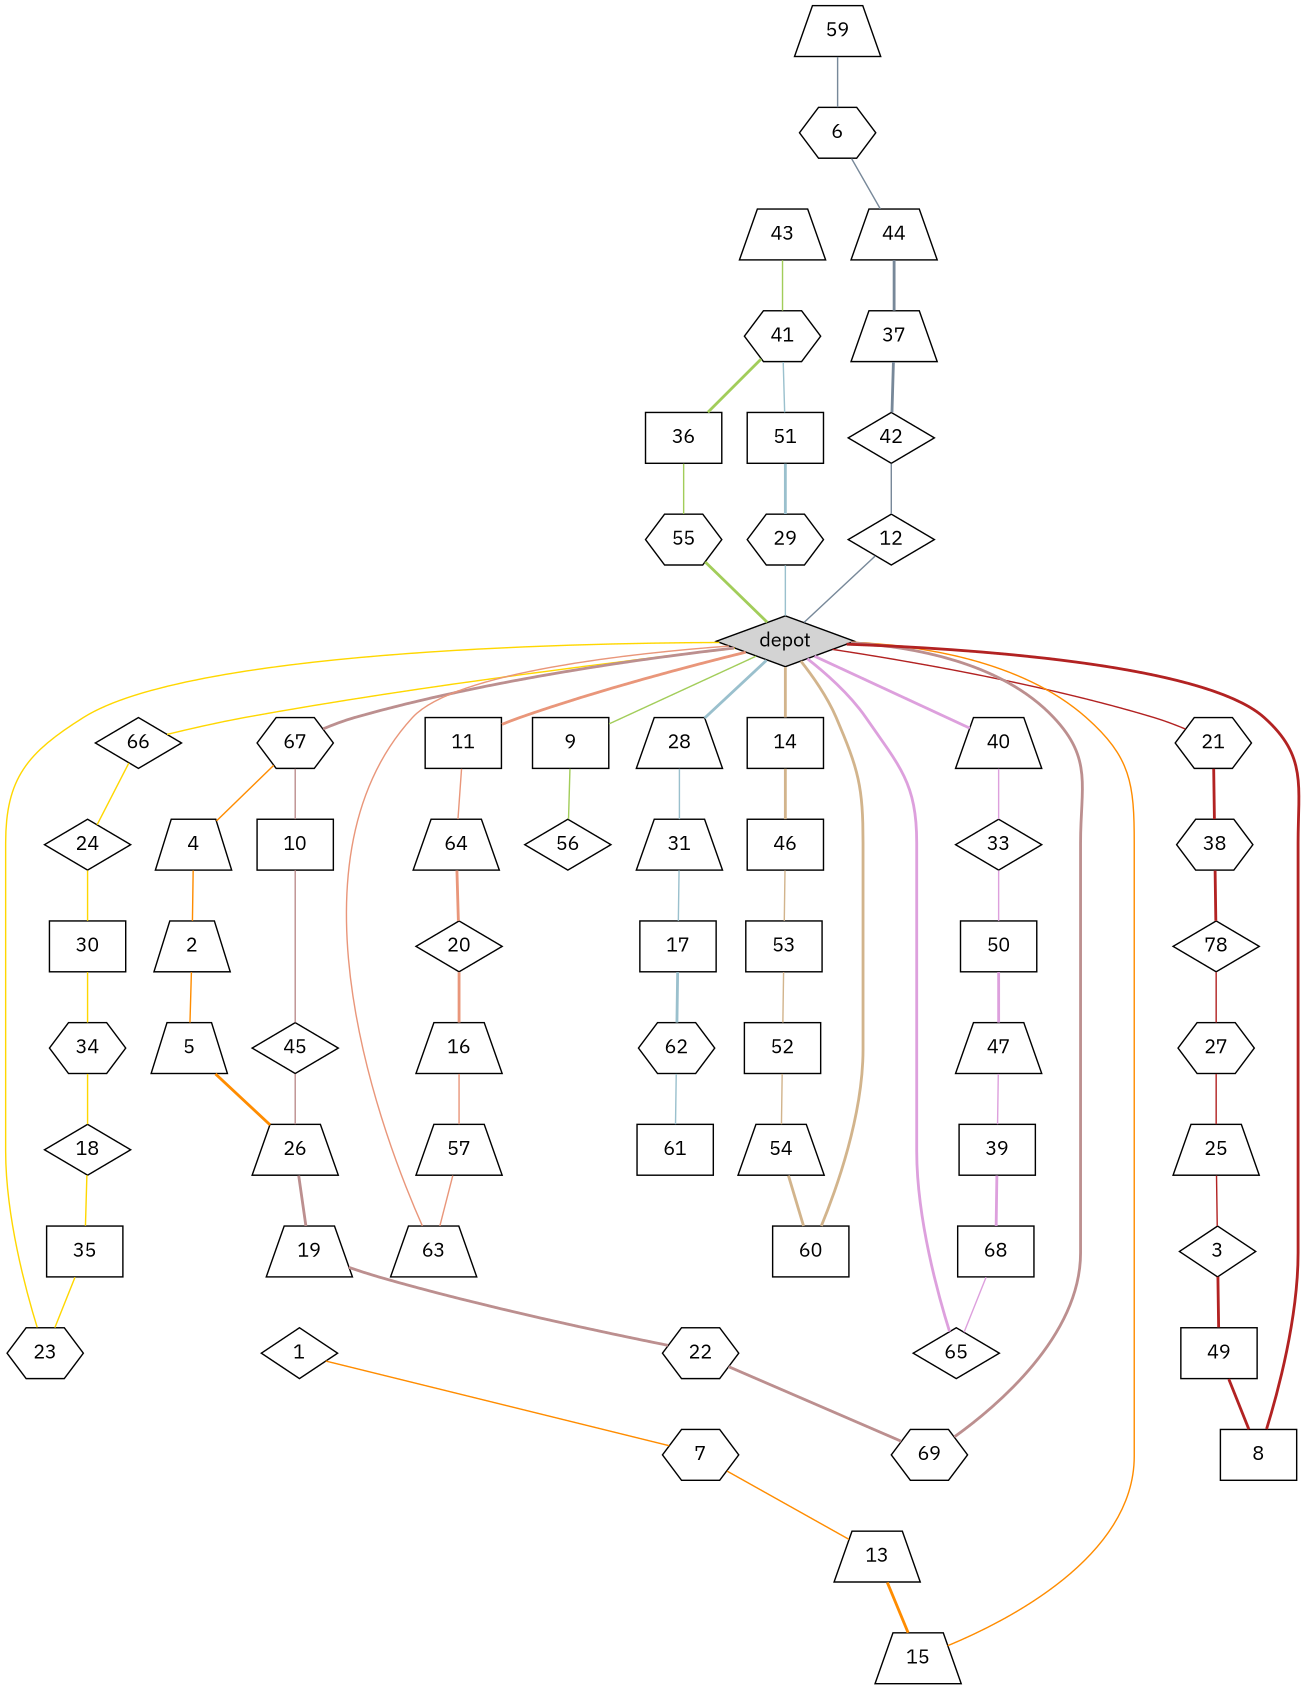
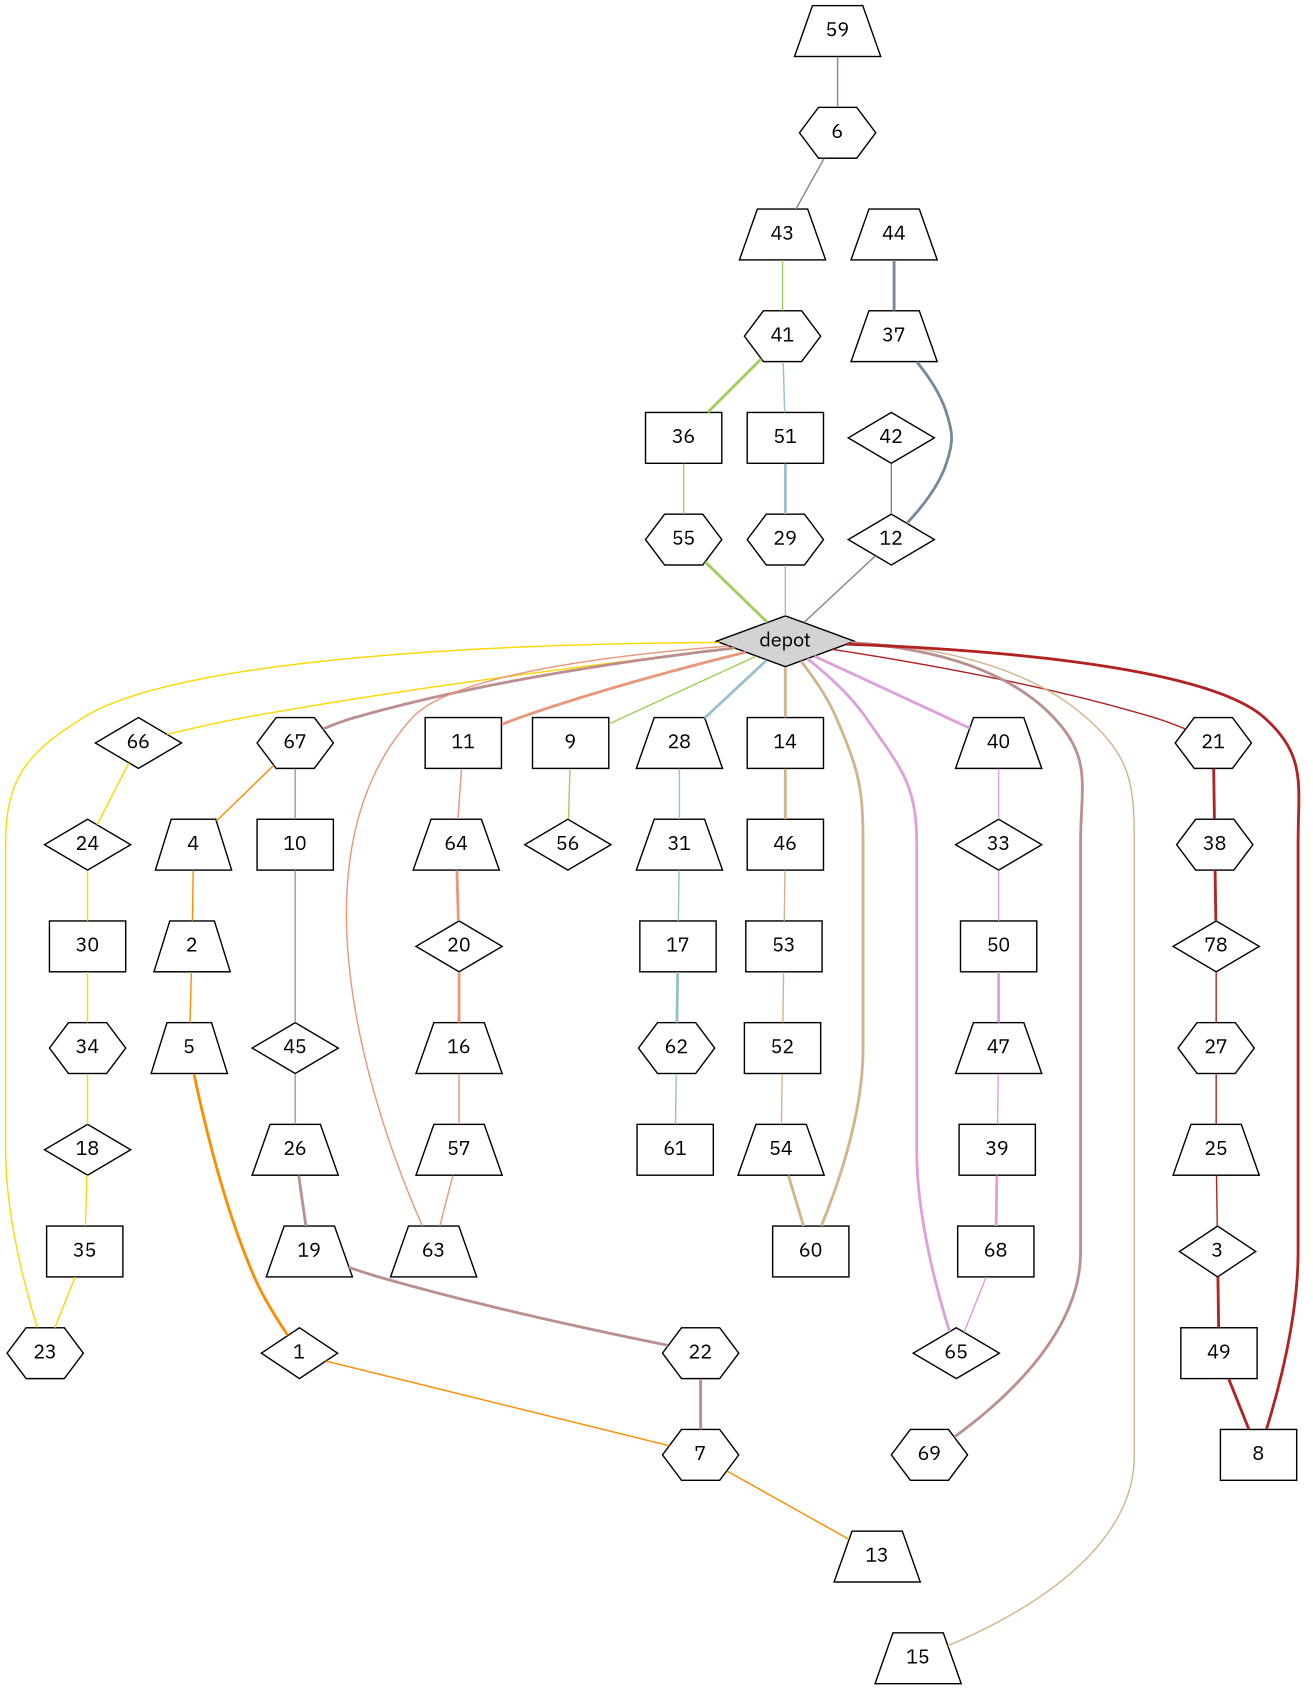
(866, 184) -> (810, 184)
(893, 387) -> (951, 445)
(1134, 1094) -> (1134, 1094)
(243, 1099) -> (229, 1209)
(815, 1404) -> (701, 1404)
(898, 1608) -> none
